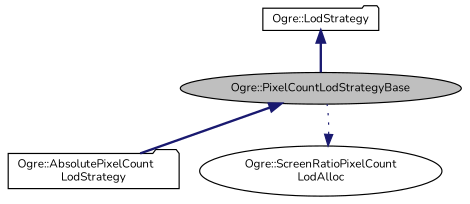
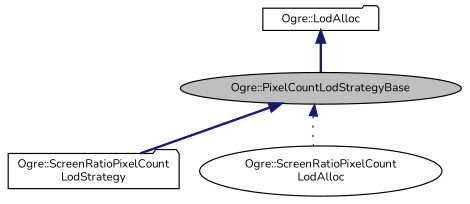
(321, 19) -> (321, 19)
(328, 119) -> (313, 131)
(94, 171) -> (94, 171)
